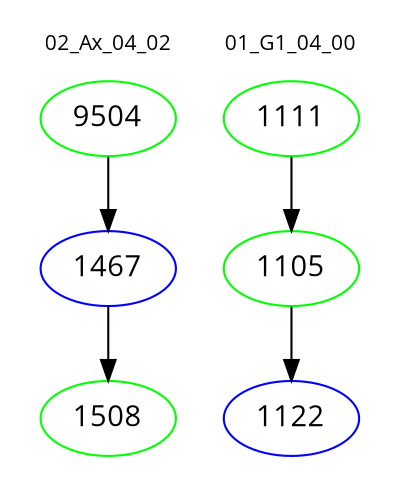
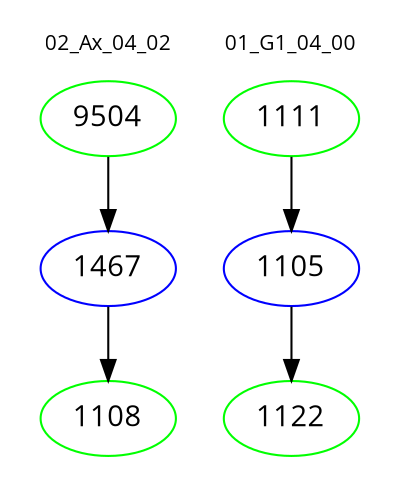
(291, 269) -> (291, 269)
(108, 418) -> (108, 418)
(291, 418) -> (291, 418)
